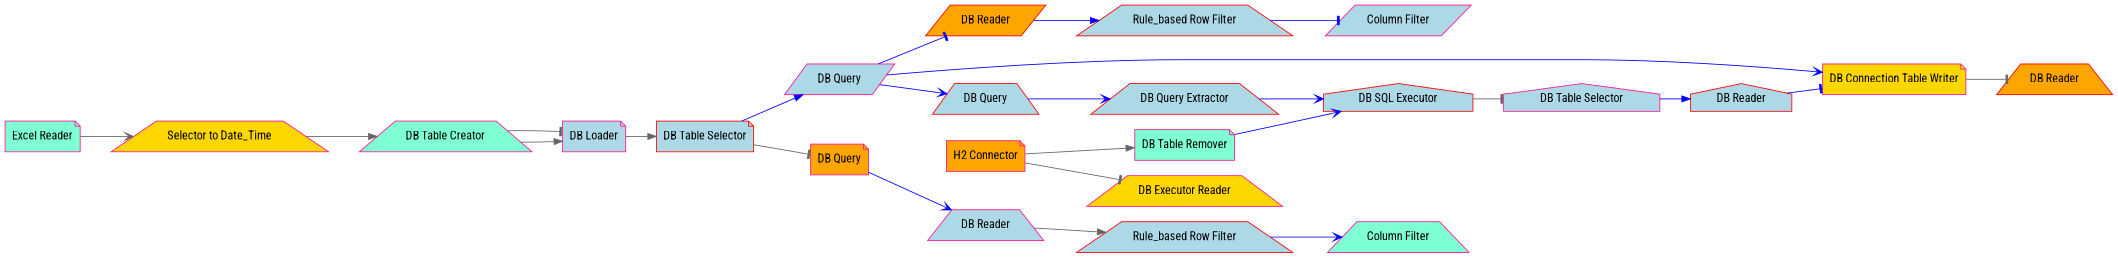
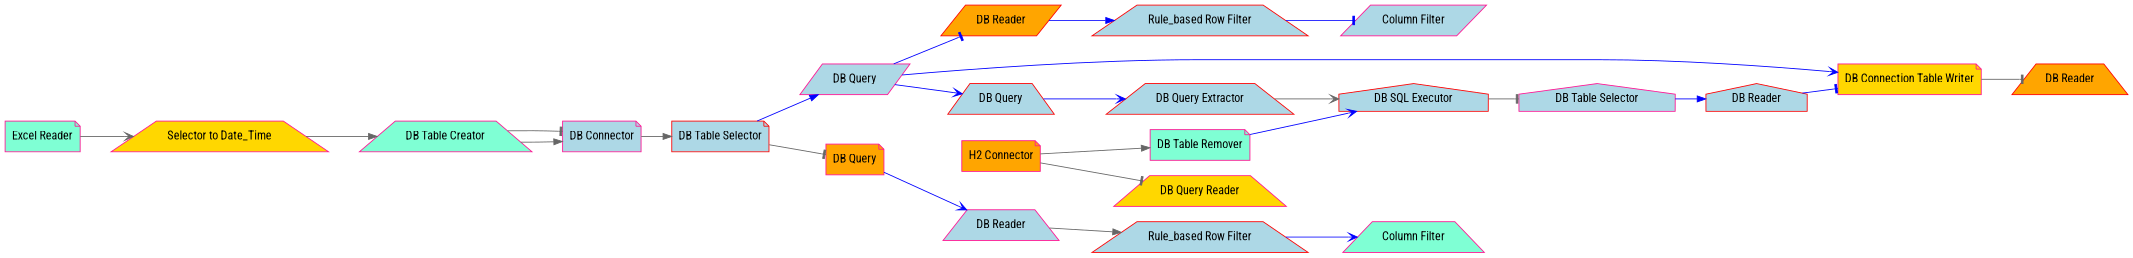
(1287, 99) -> (1302, 99)
(594, 136) -> (602, 136)
(1185, 191) -> (1200, 191)
